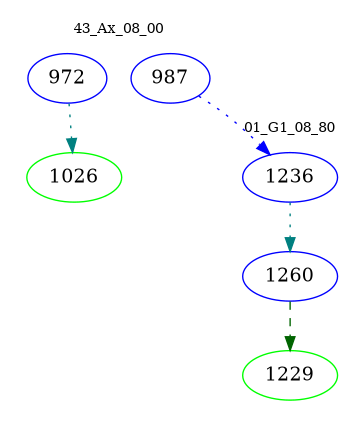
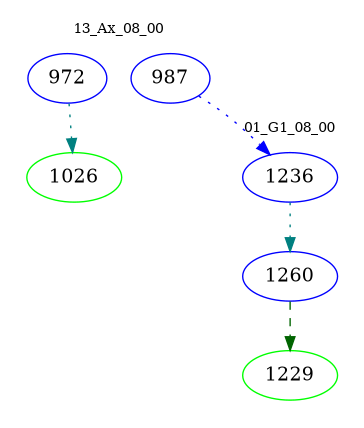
(119, 30) -> (119, 30)
(290, 129) -> (290, 129)
